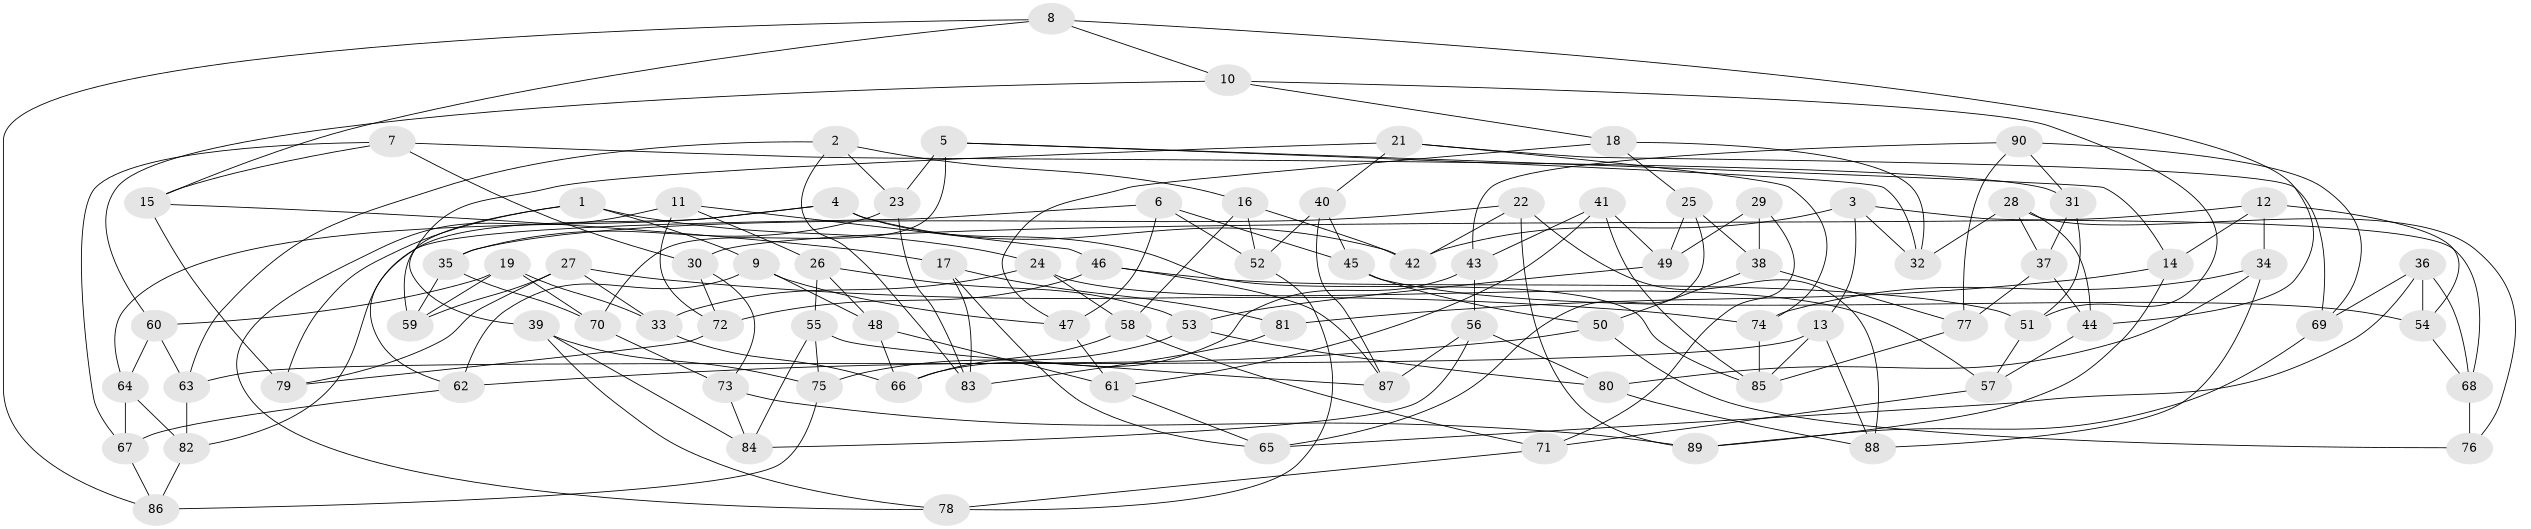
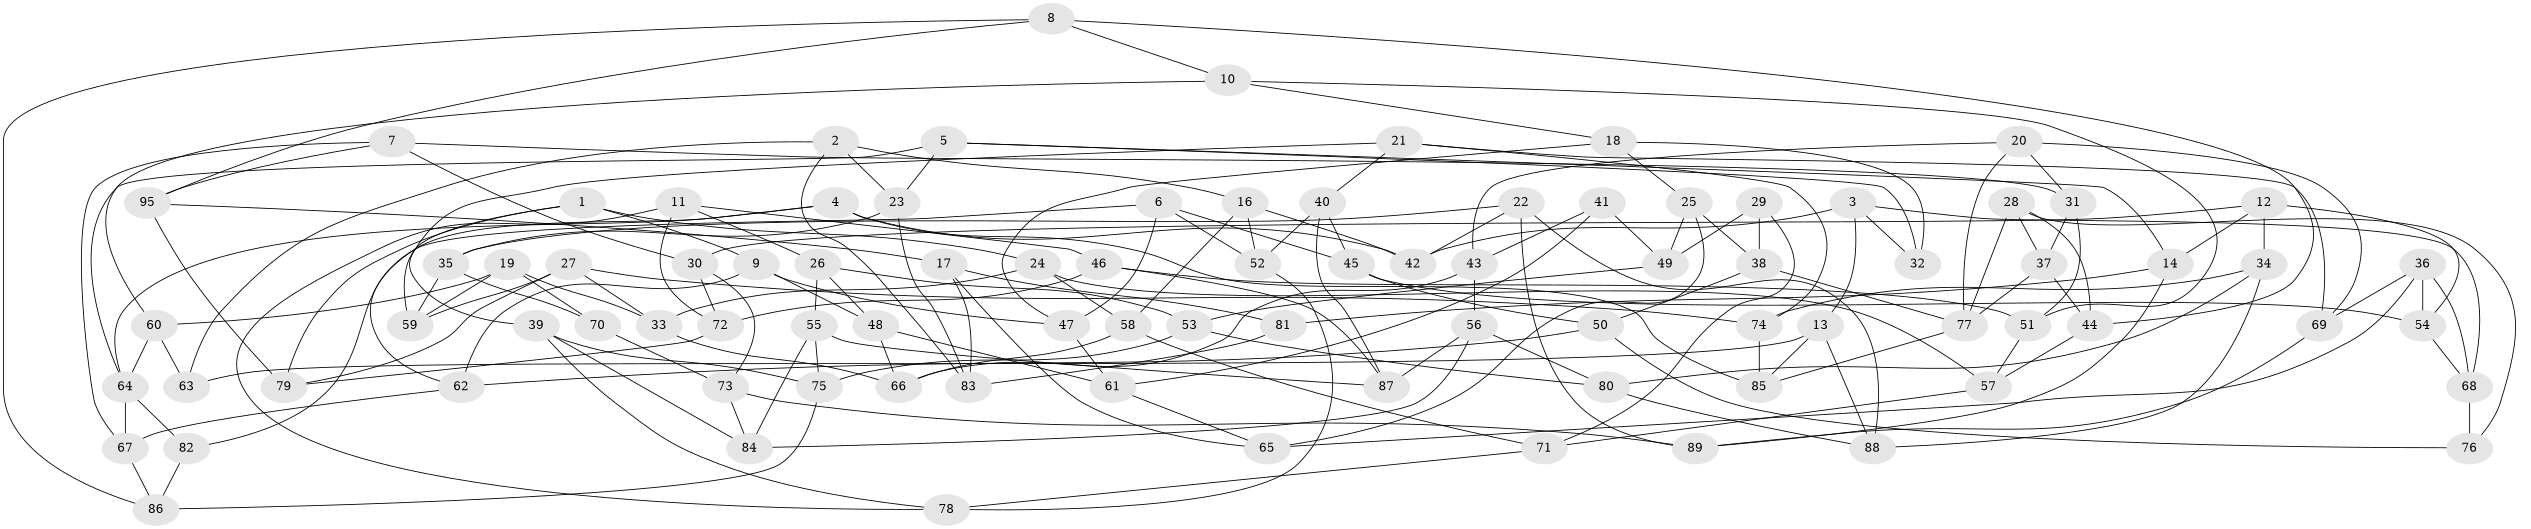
(2019, 142) -> (2019, 142)
(148, 203) -> (148, 203)
(1962, 236) -> (1988, 264)
(682, 244) -> (422, 165)
(1672, 320) -> none
(187, 418) -> none
